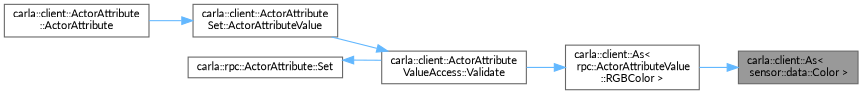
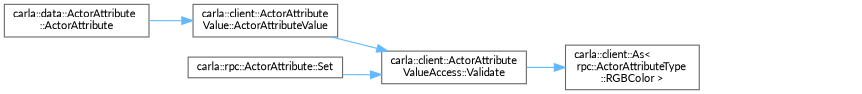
(77, 21) -> (77, 21)
(265, 21) -> (265, 21)
(368, 60) -> (357, 75)
(632, 67) -> (632, 67)
(798, 67) -> none
